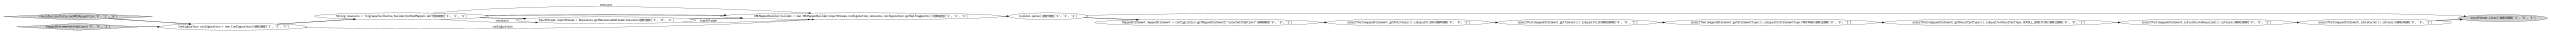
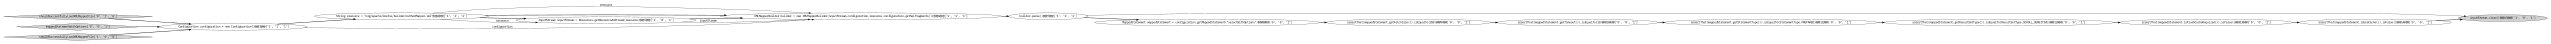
none -> (78, 37)
